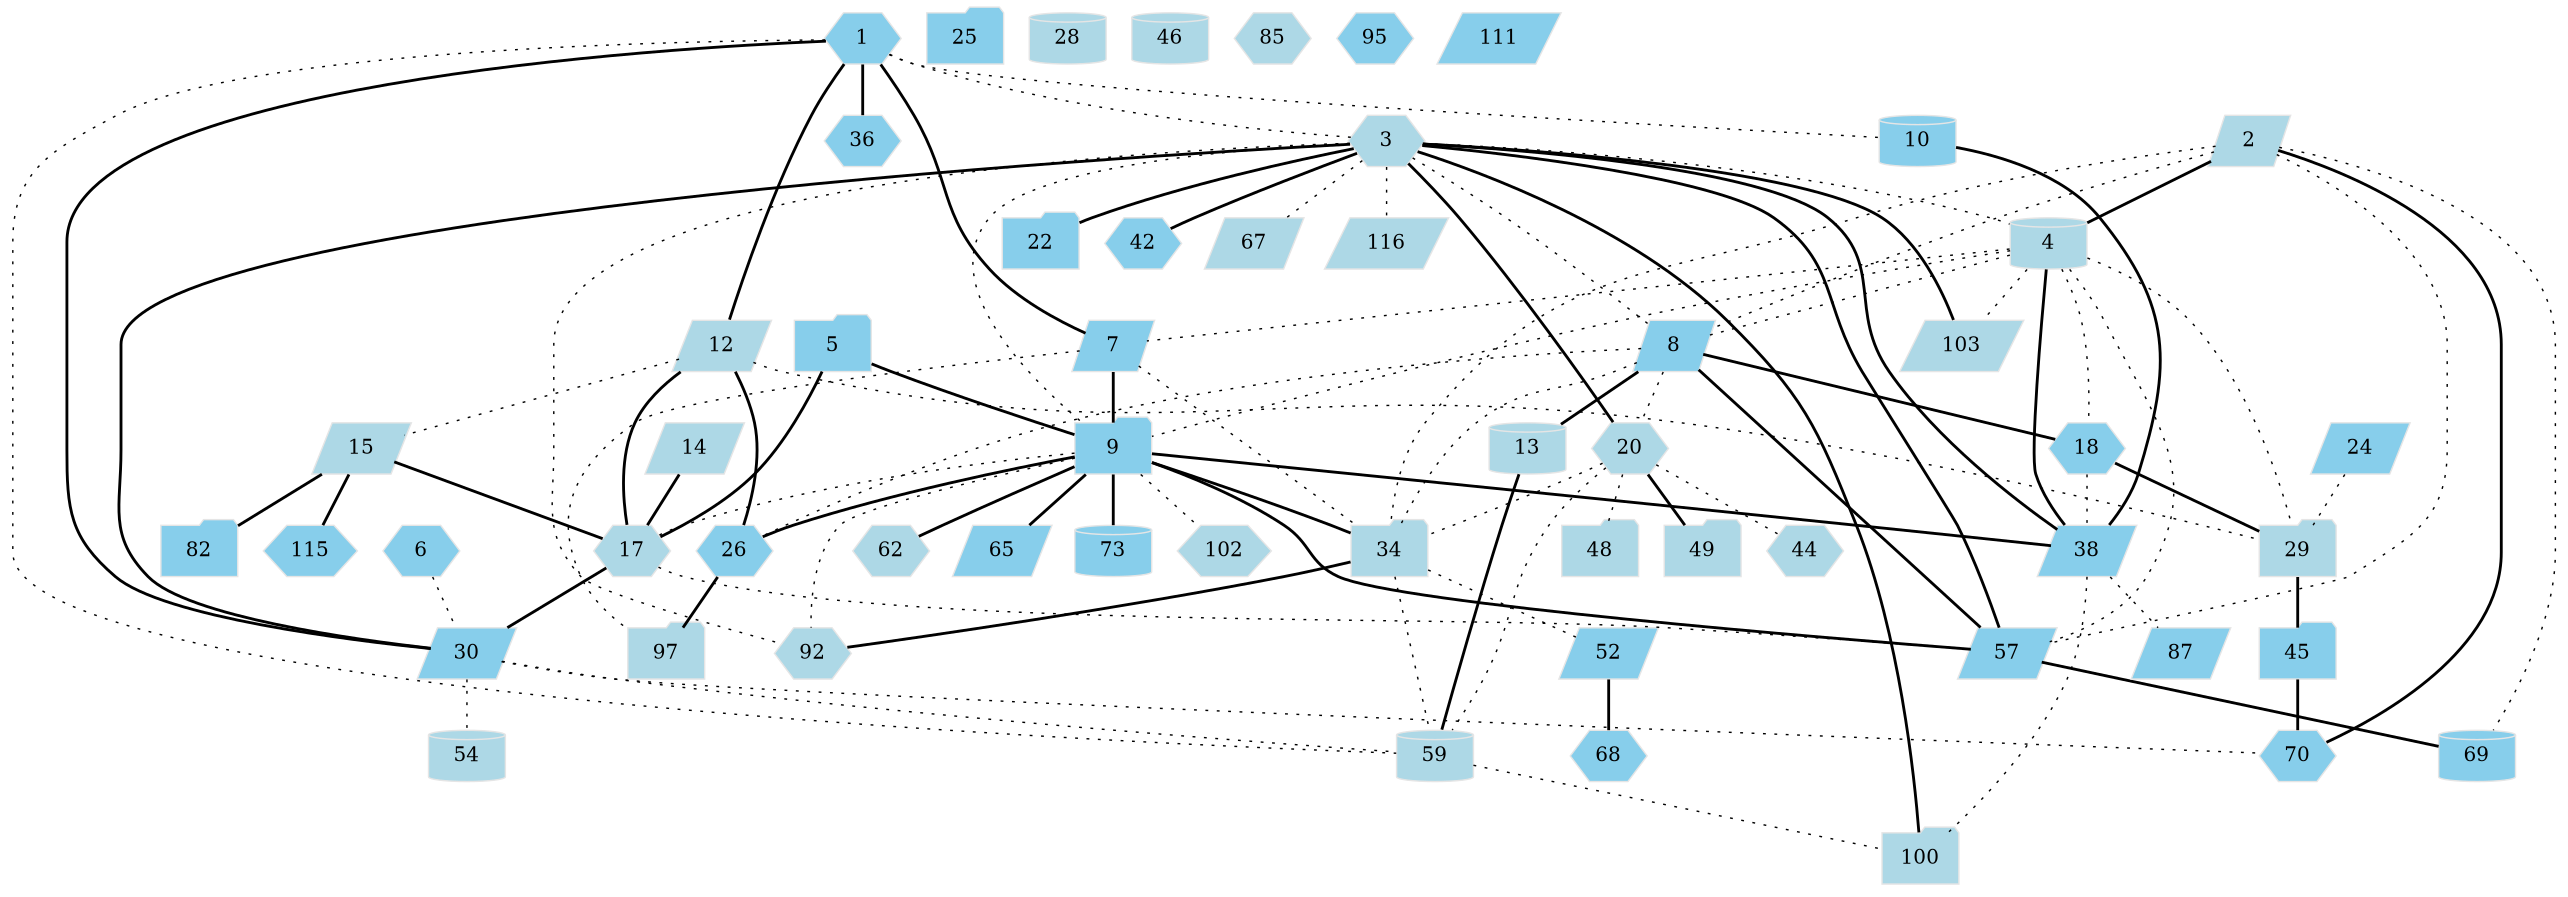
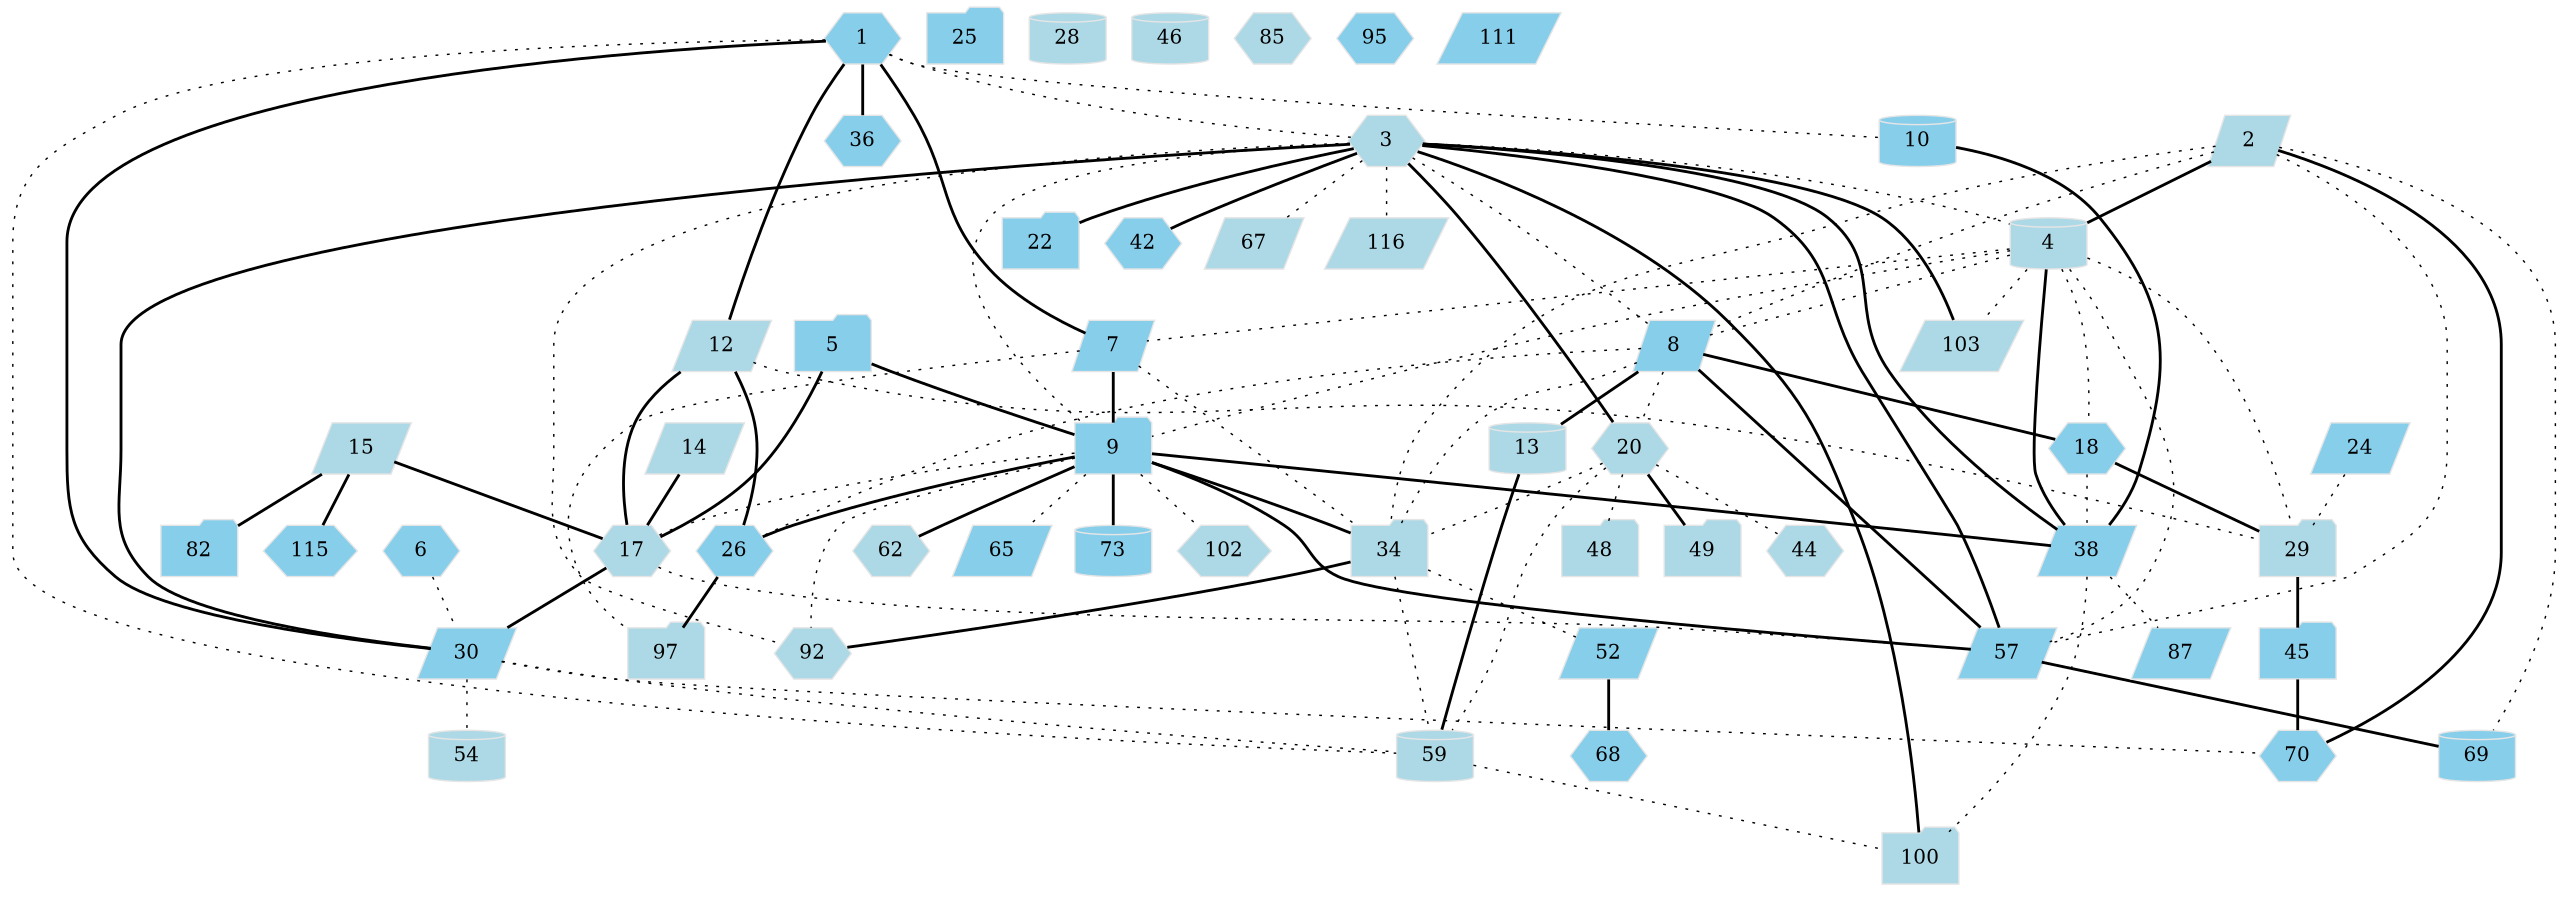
(542, 397) -> none
(1058, 500) -> (1058, 500)
